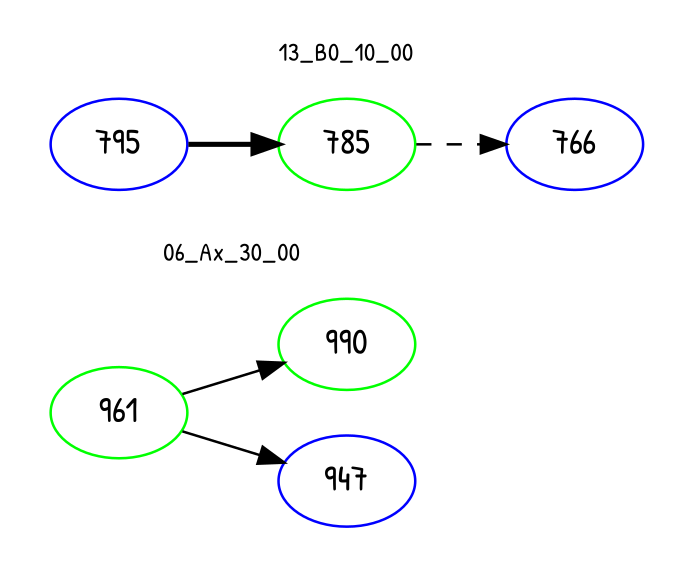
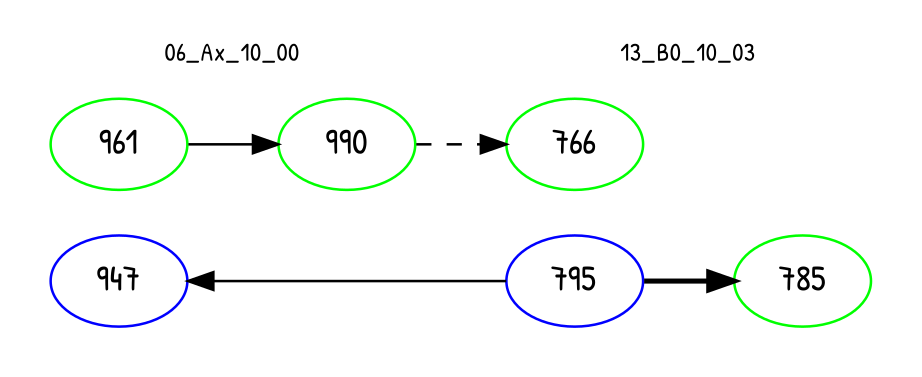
(347, 54) -> (689, 54)
(448, 144) -> (452, 144)
(575, 144) -> (575, 144)
(233, 254) -> (233, 54)
(221, 443) -> (360, 281)
